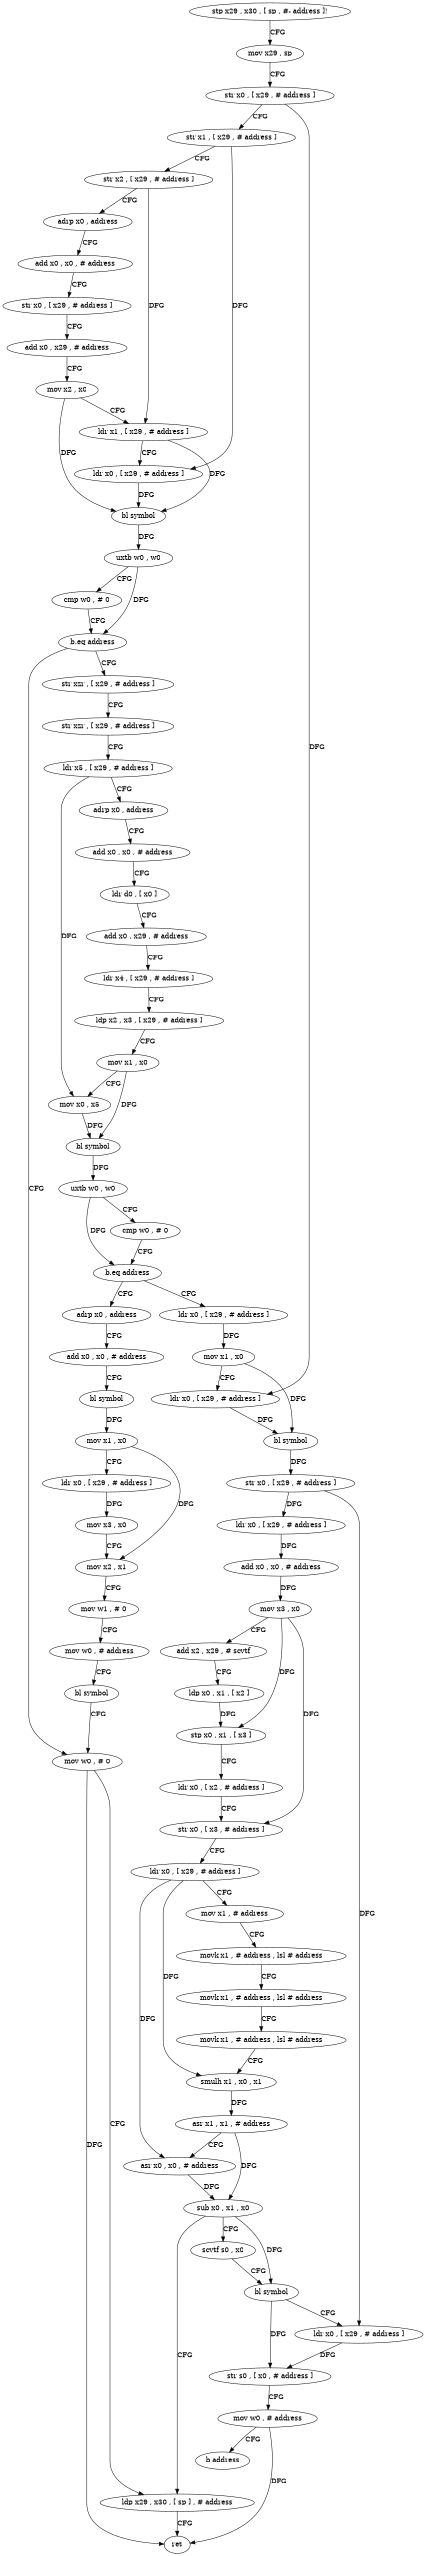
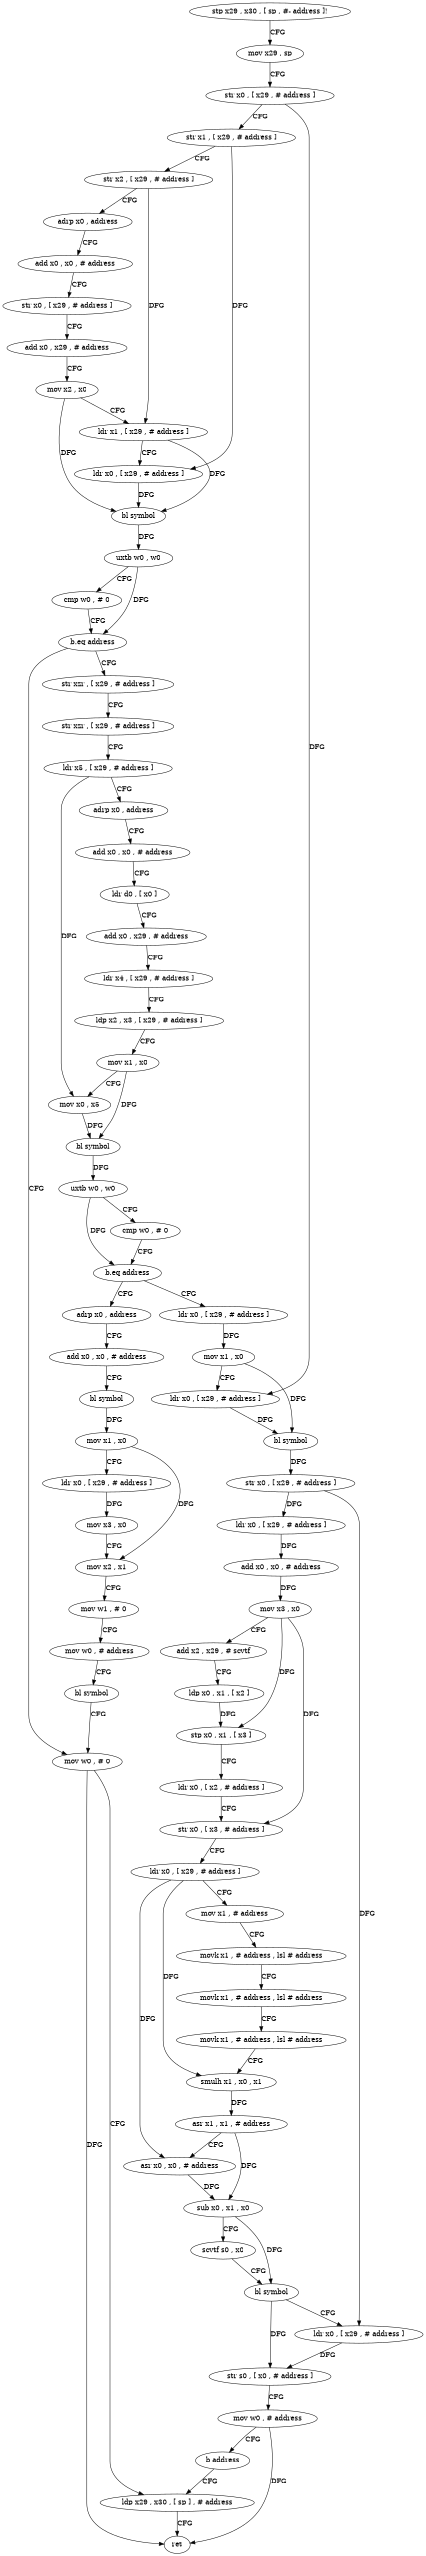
(177, 2346) -> (202, 2480)
